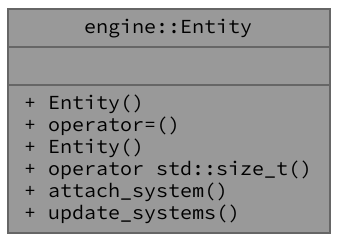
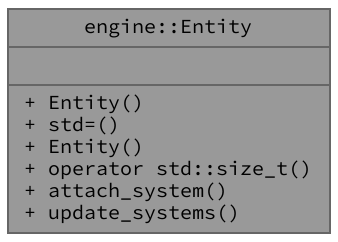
(103, 125) -> (73, 125)
